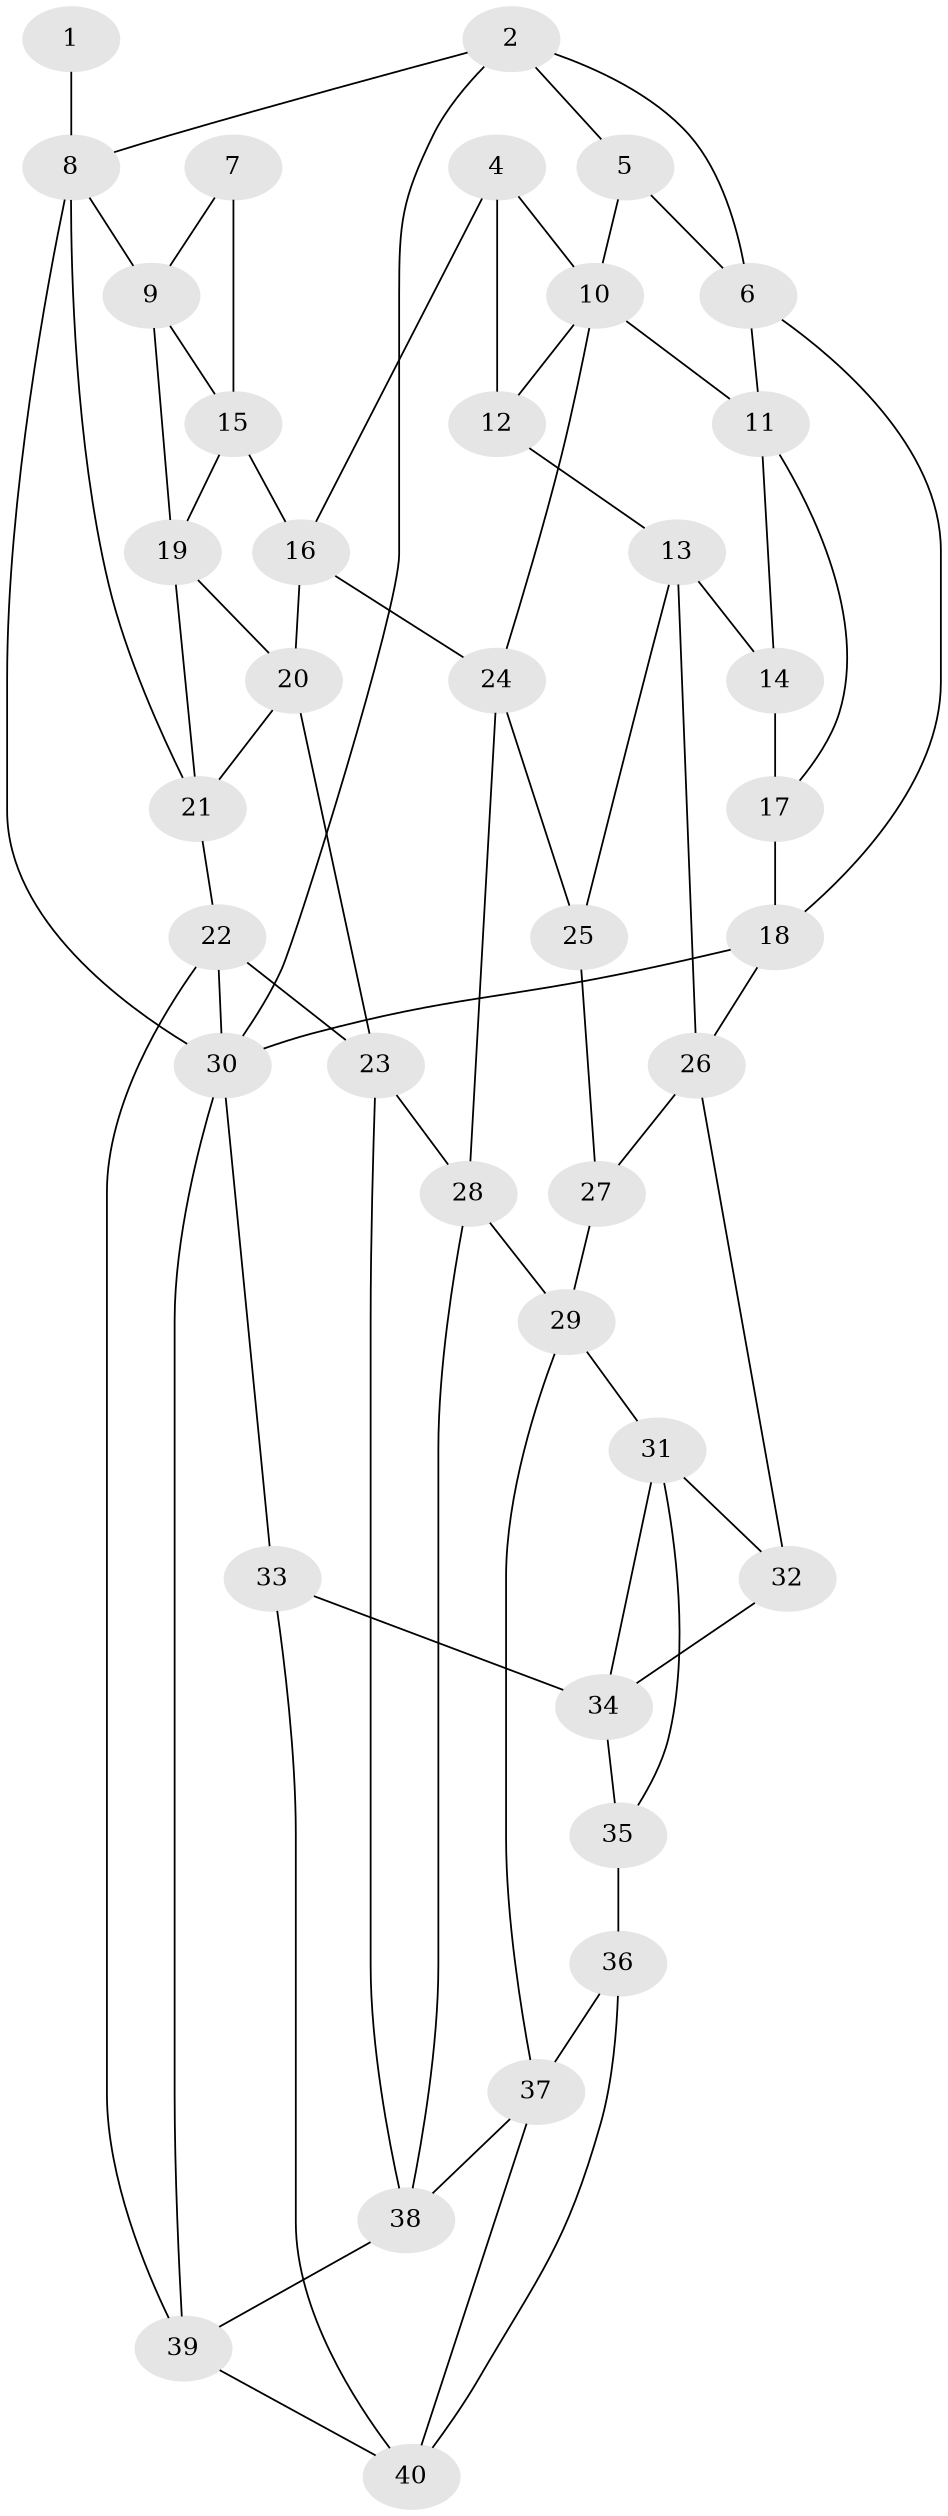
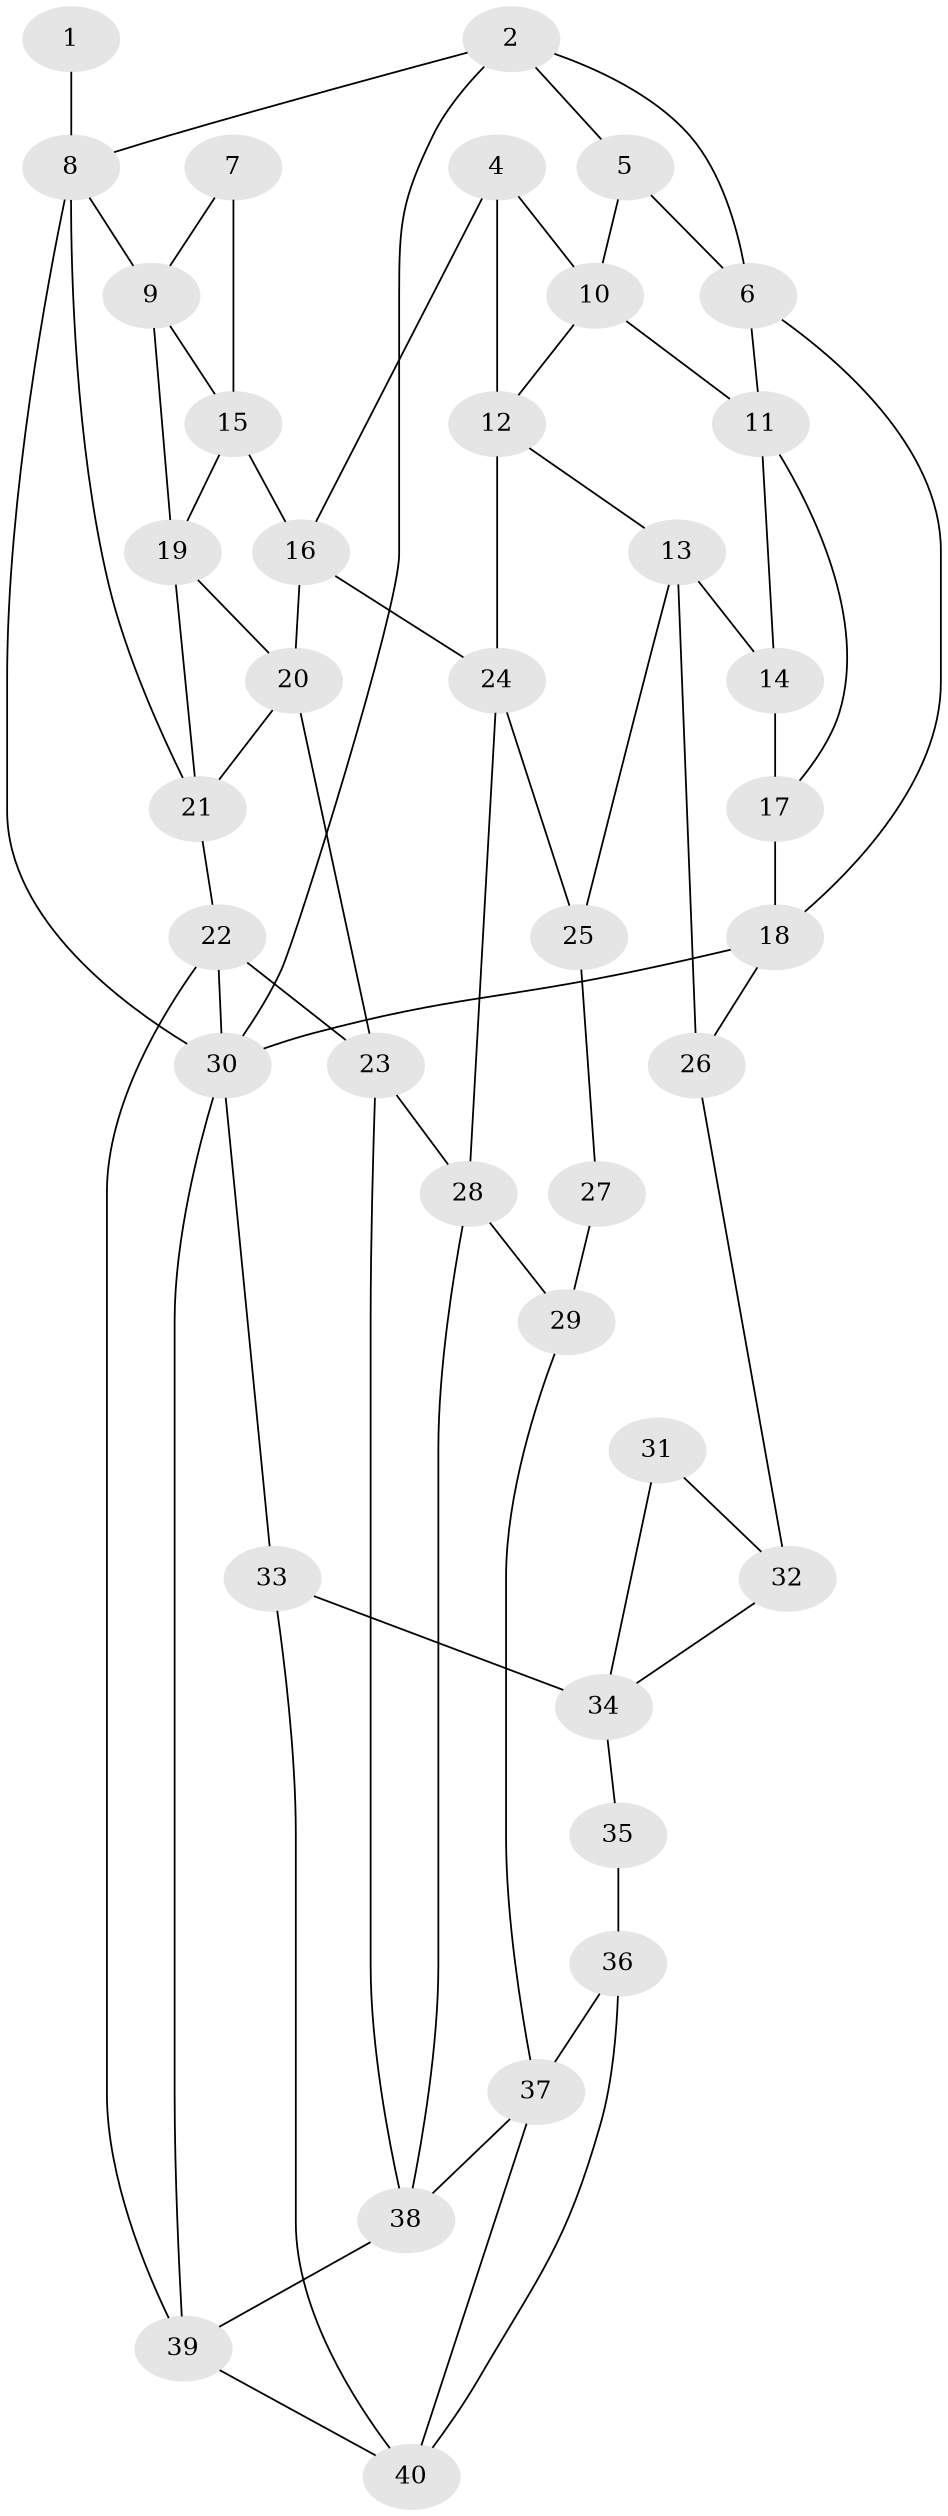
(553, 490) -> (497, 552)
(647, 1130) -> none
(612, 1386) -> none
(679, 1639) -> none
